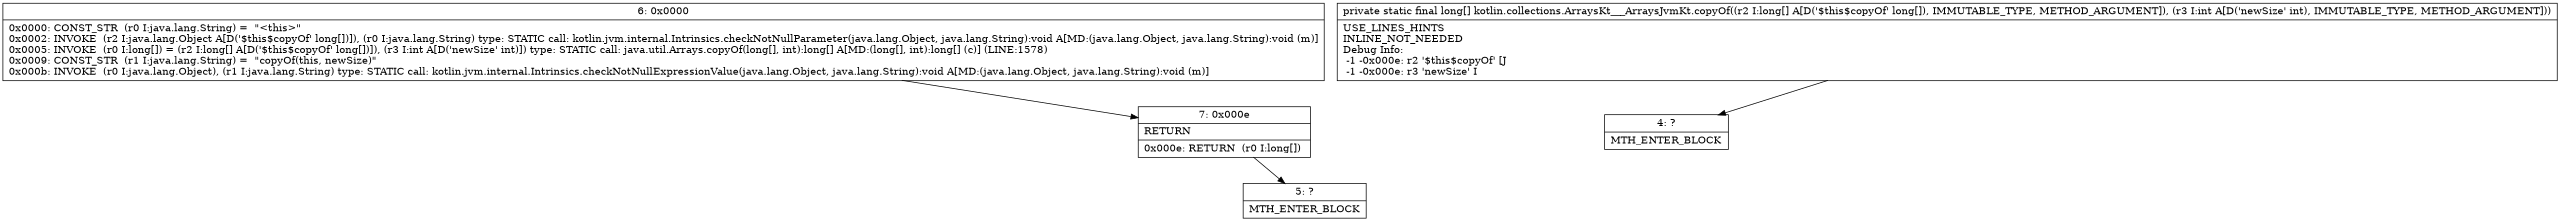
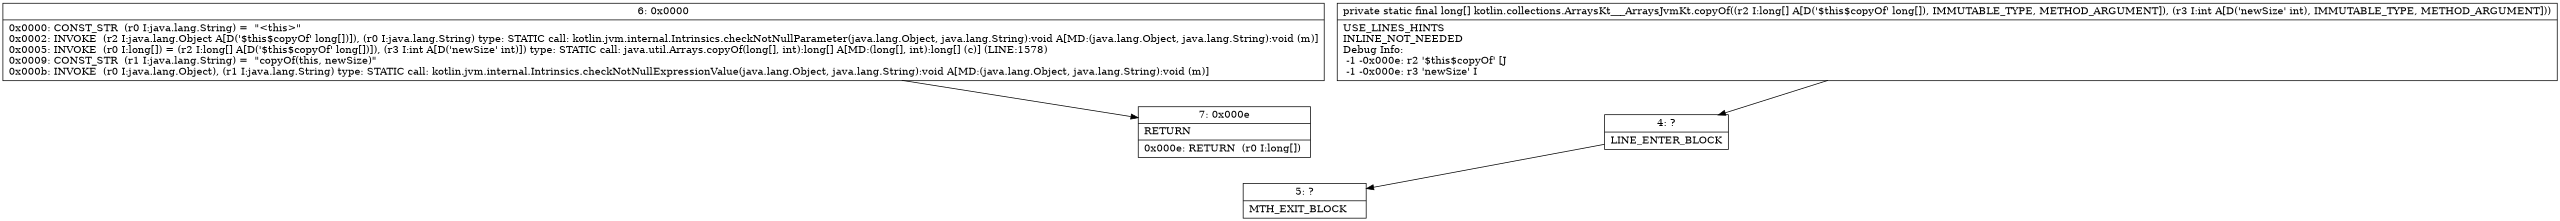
(1666, 140) -> (1666, 140)
(1266, 168) -> (1489, 166)
(1305, 209) -> (1298, 209)
